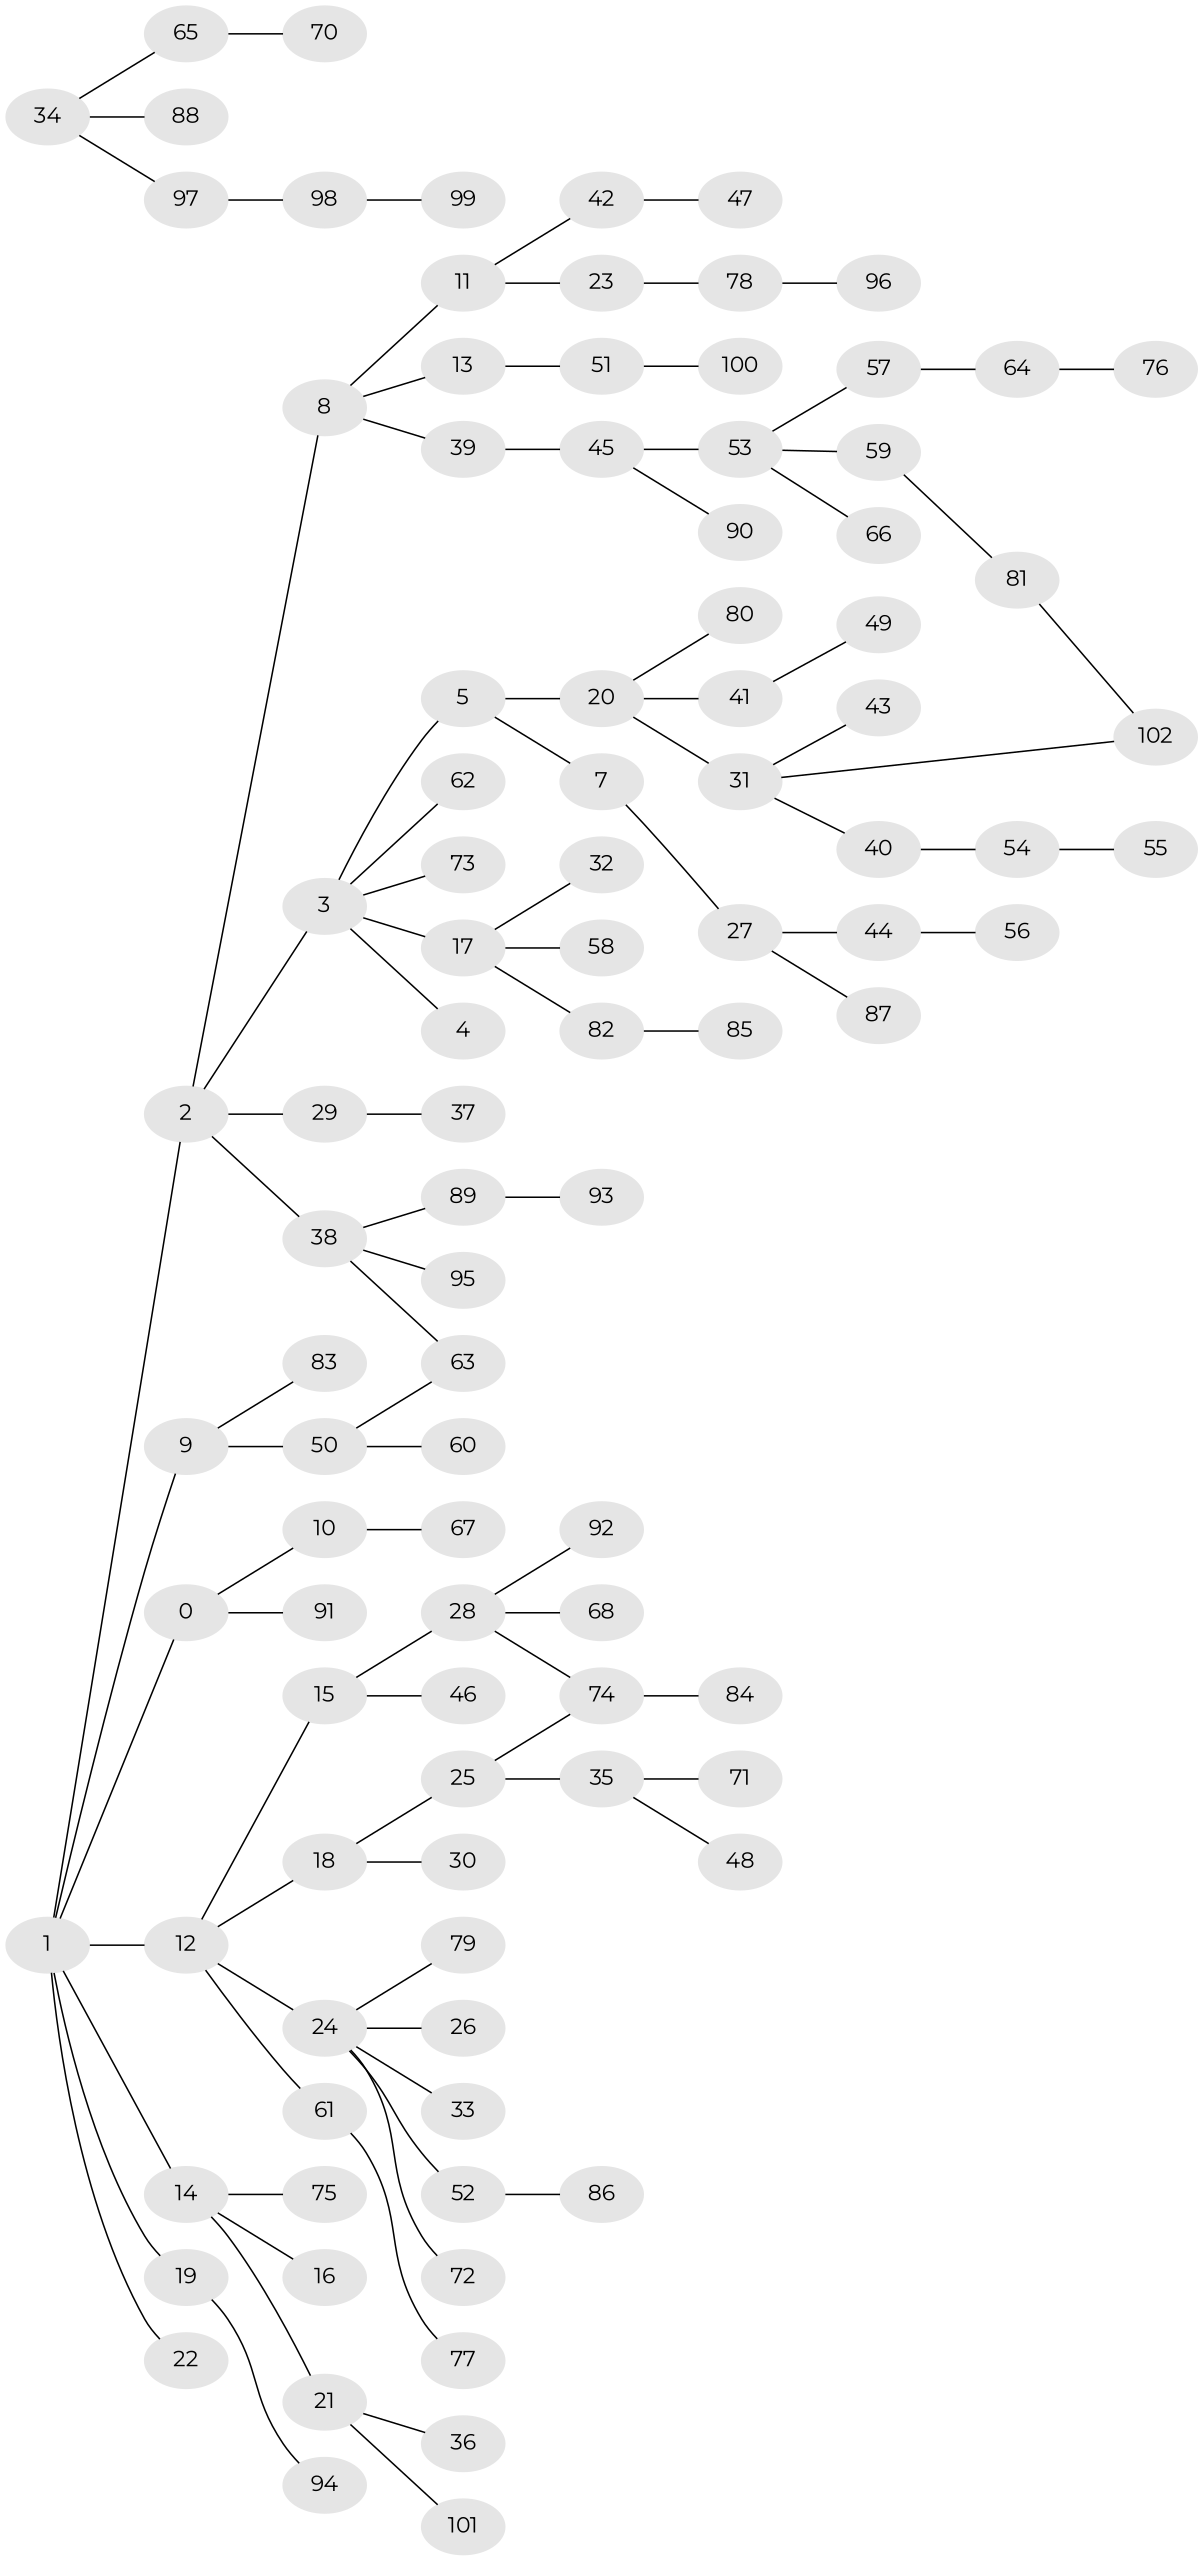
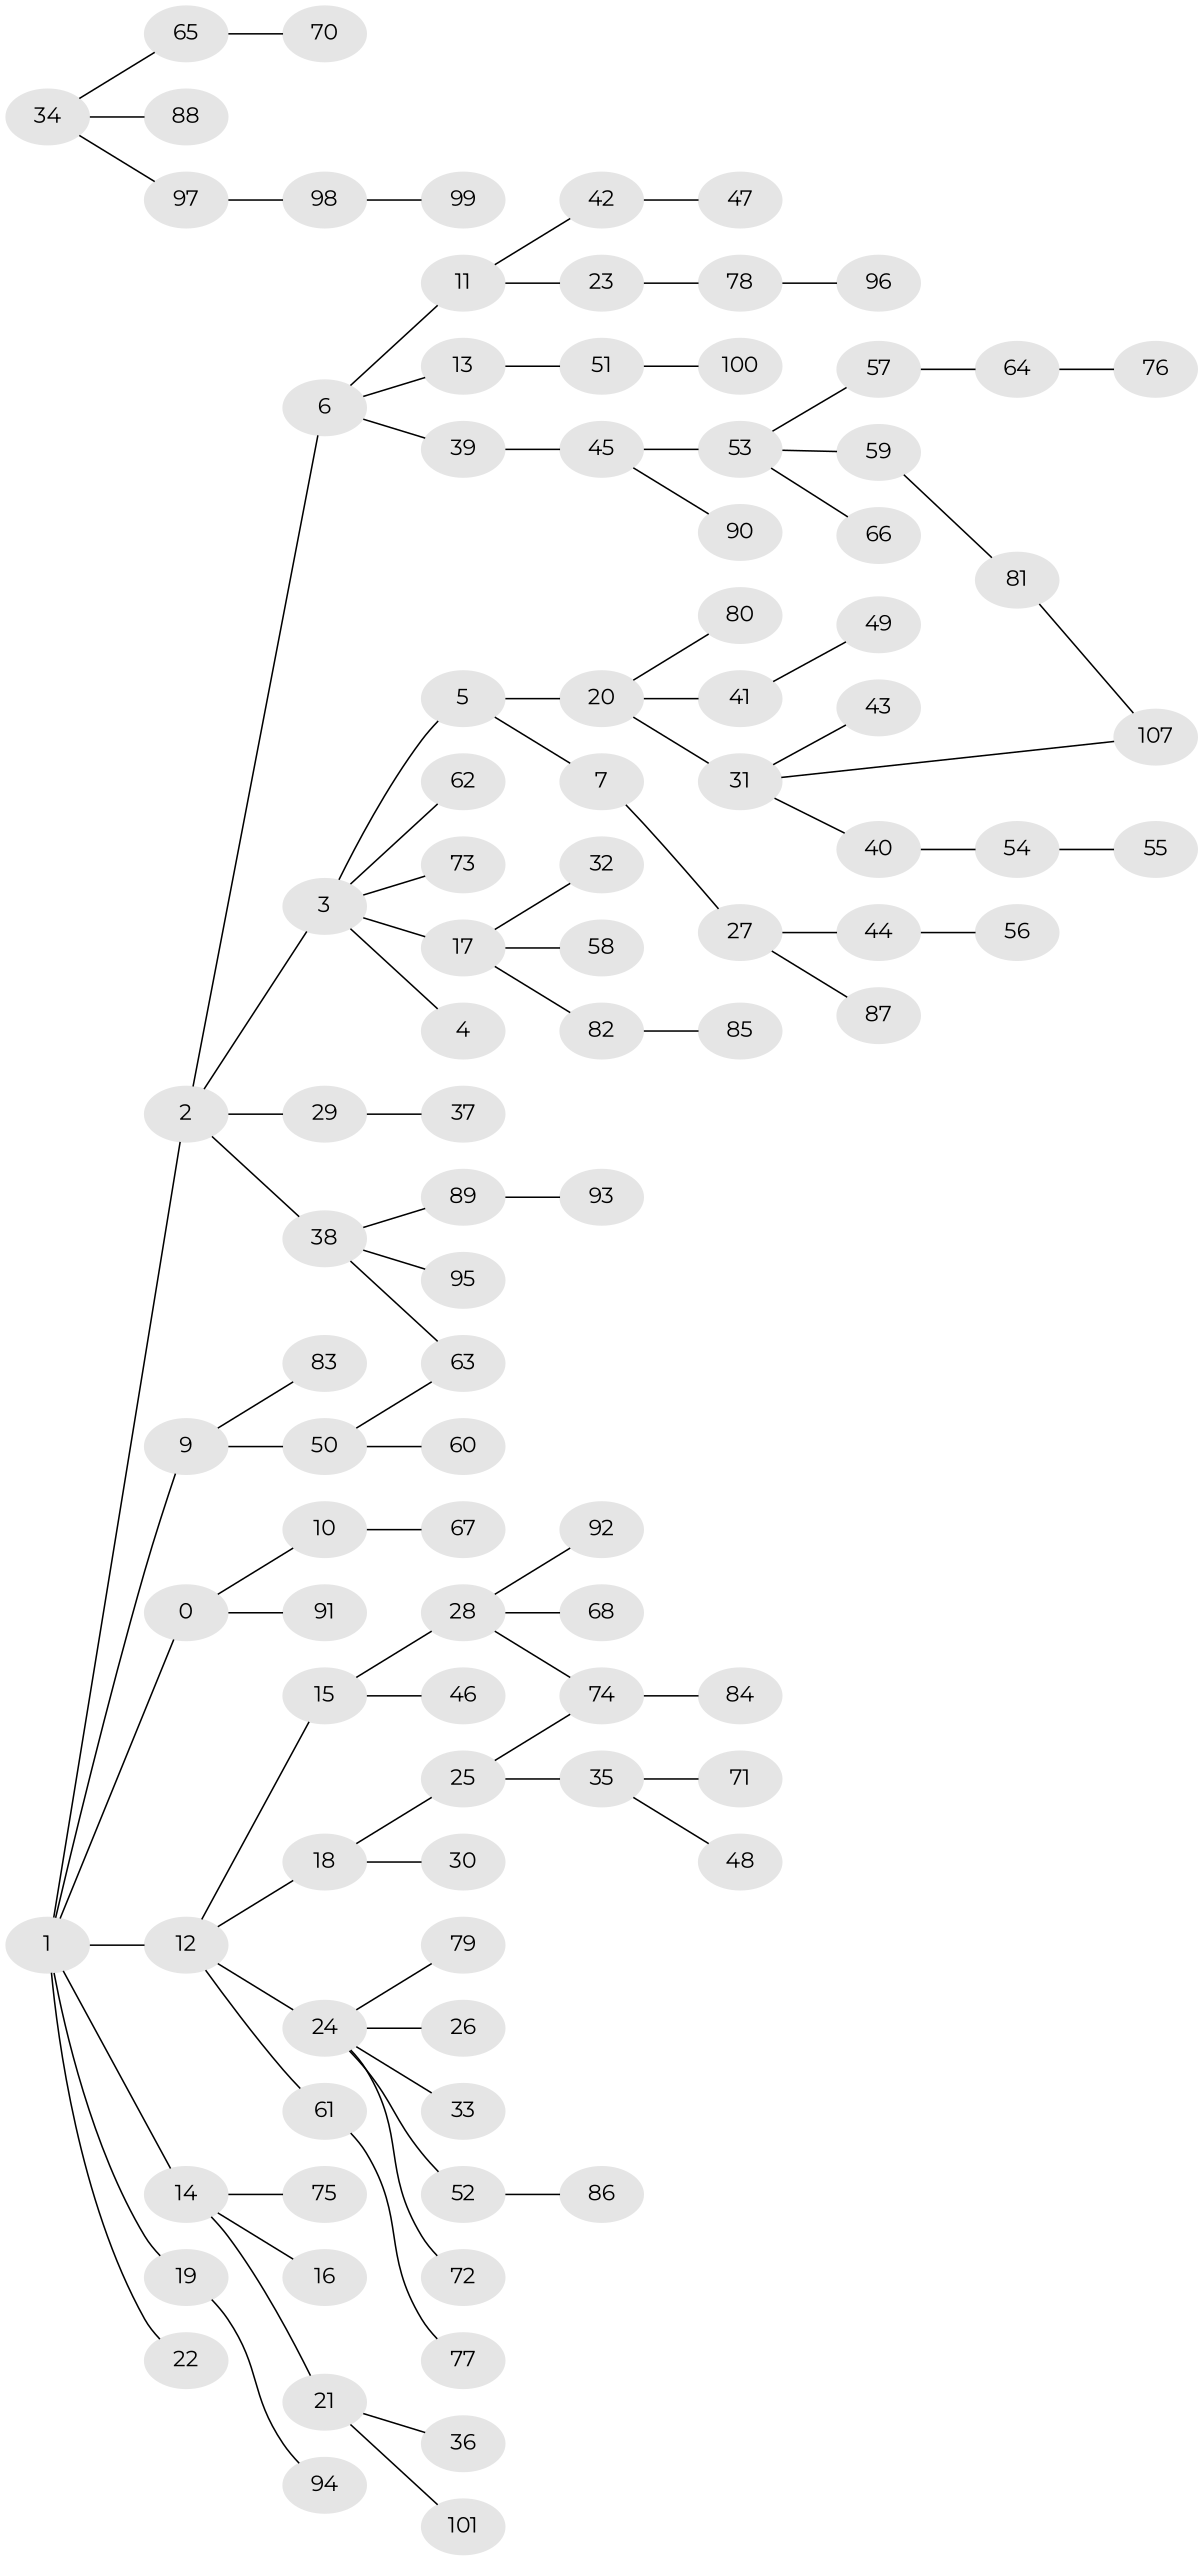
(325, 408) -> (325, 408)
(1156, 737) -> (1156, 737)
